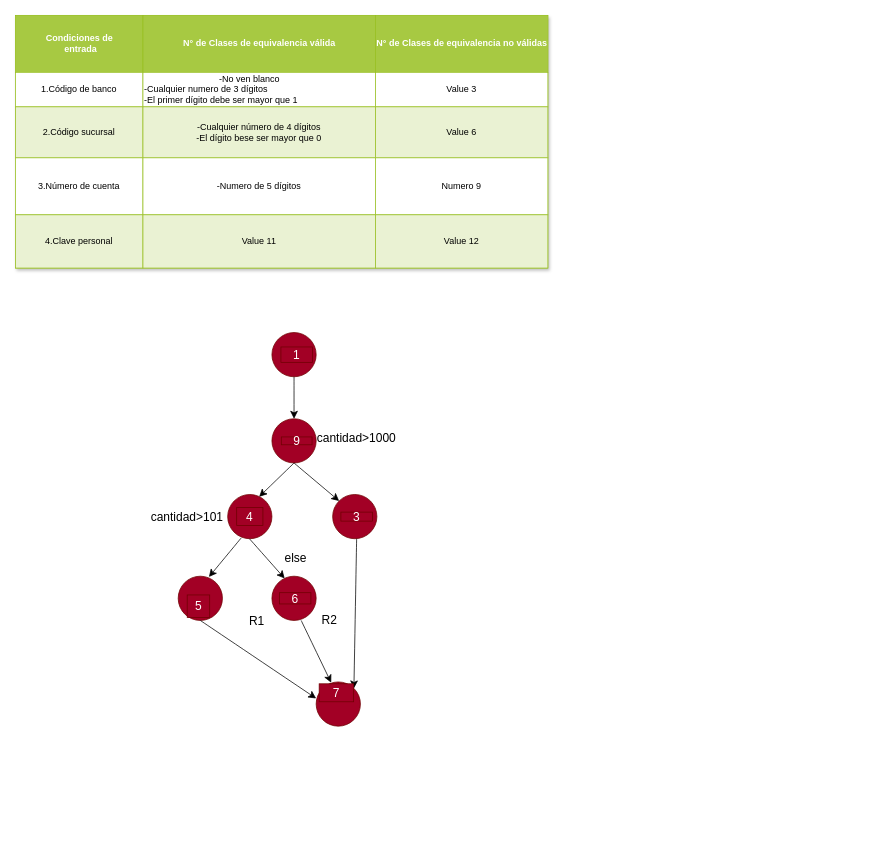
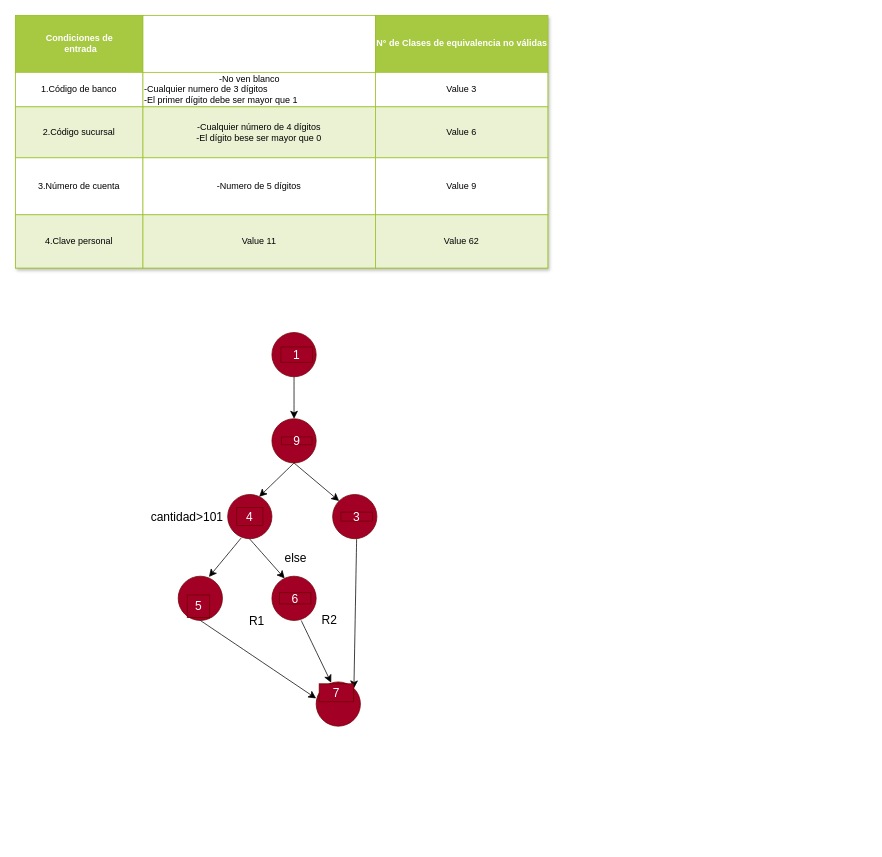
(259, 44) -> (259, 44)
(462, 186) -> (462, 186)
(462, 242) -> (462, 242)
(357, 438) -> none
